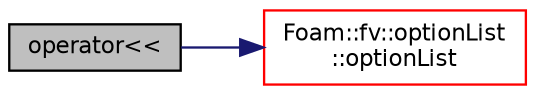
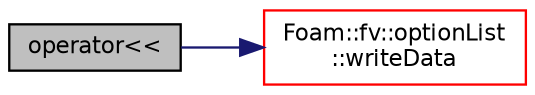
(395, 47) -> (395, 47)
